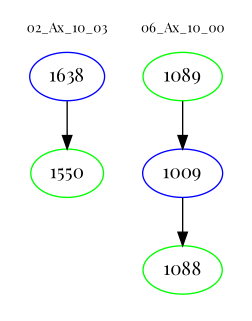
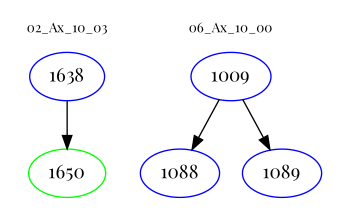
(183, 77) -> (282, 173)
(183, 118) -> (253, 119)
(67, 173) -> (67, 173)
(183, 270) -> (180, 173)
